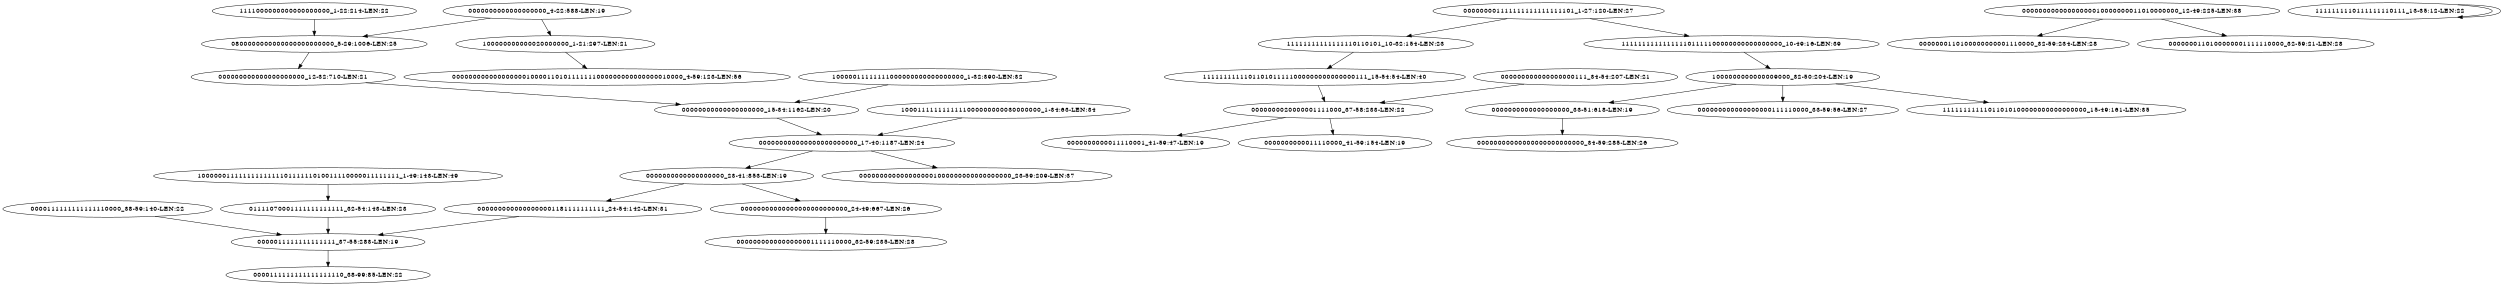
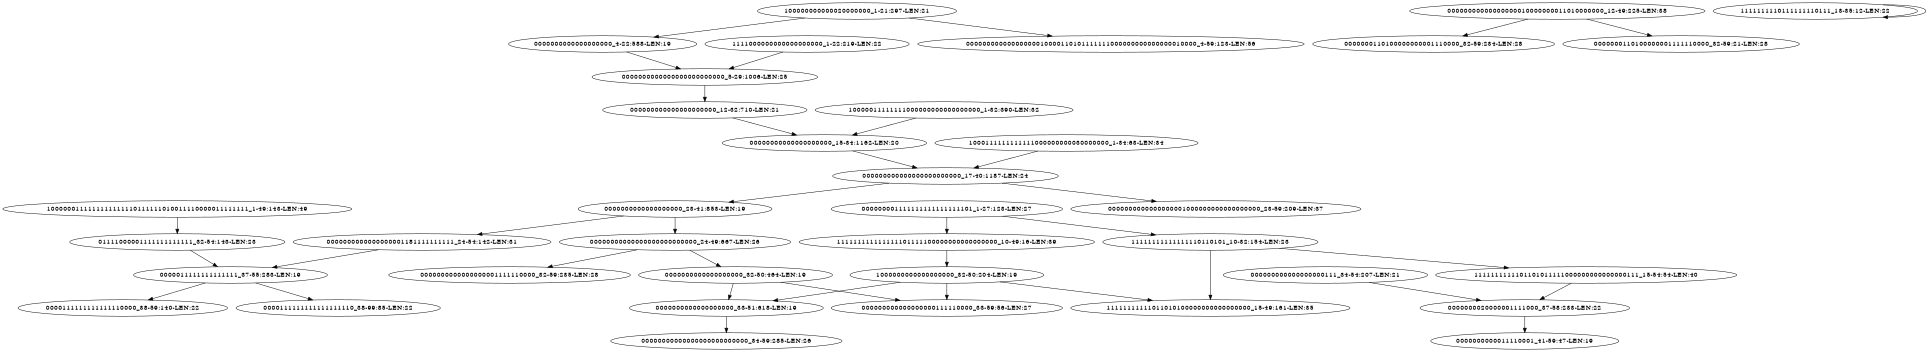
(314, 11) -> (807, 44)
(1549, 11) -> (947, 209)
(545, 26) -> (732, 27)
(314, 44) -> (705, 77)
(1783, 77) -> (947, 275)
(1335, 143) -> none
(328, 209) -> (177, 242)
(216, 225) -> (179, 291)
none -> (1210, 273)
none -> (736, 275)
